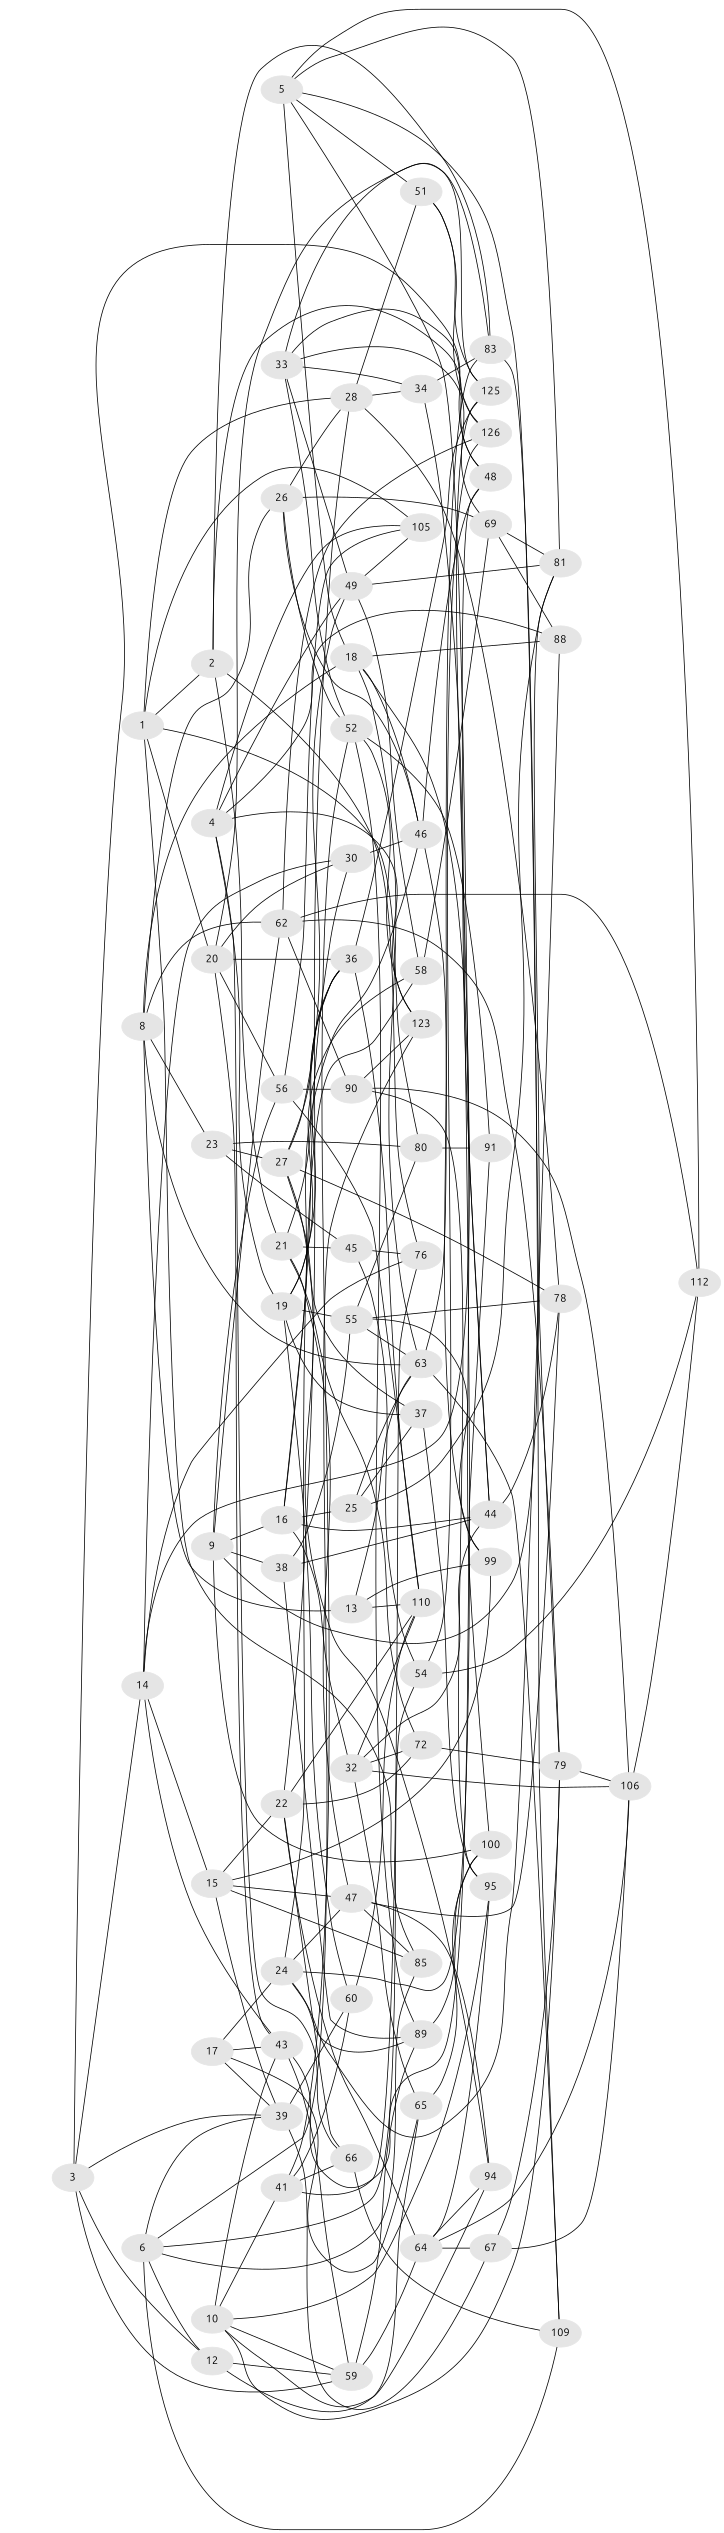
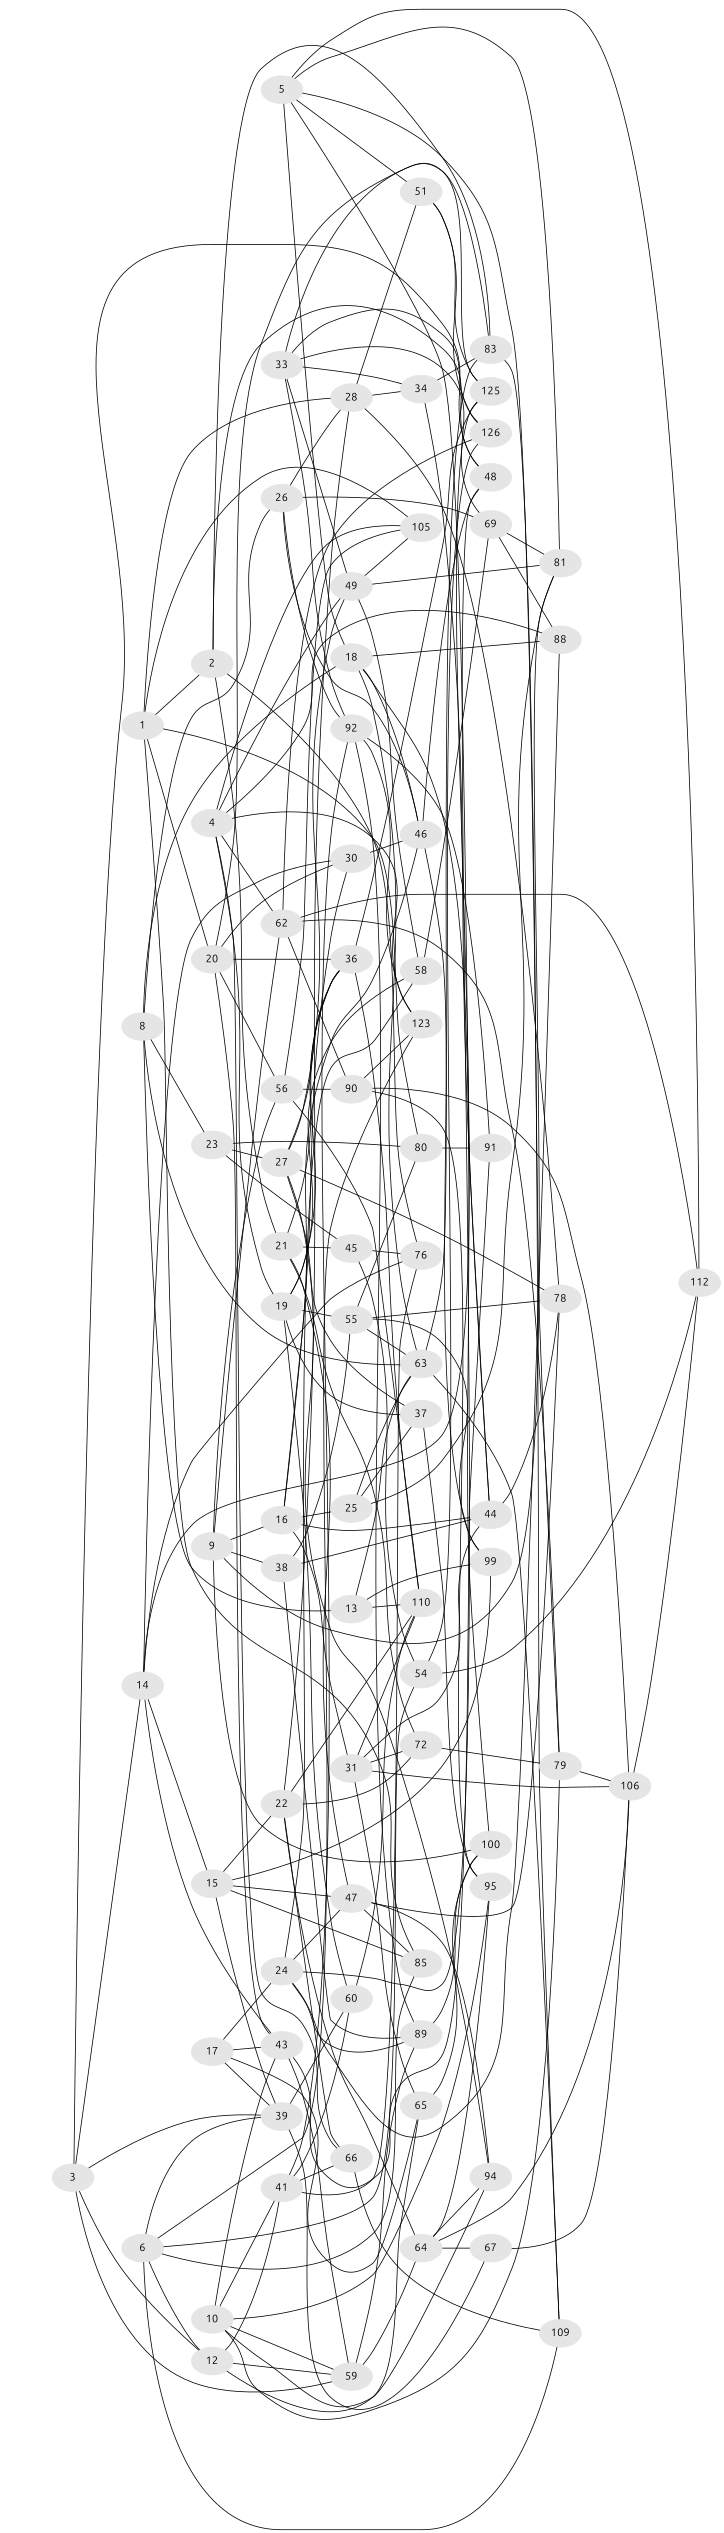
(352, 729) -> (352, 729)
(182, 946) -> (247, 873)
(352, 1768) -> (352, 1768)
(541, 2033) -> none
none -> (260, 2279)
